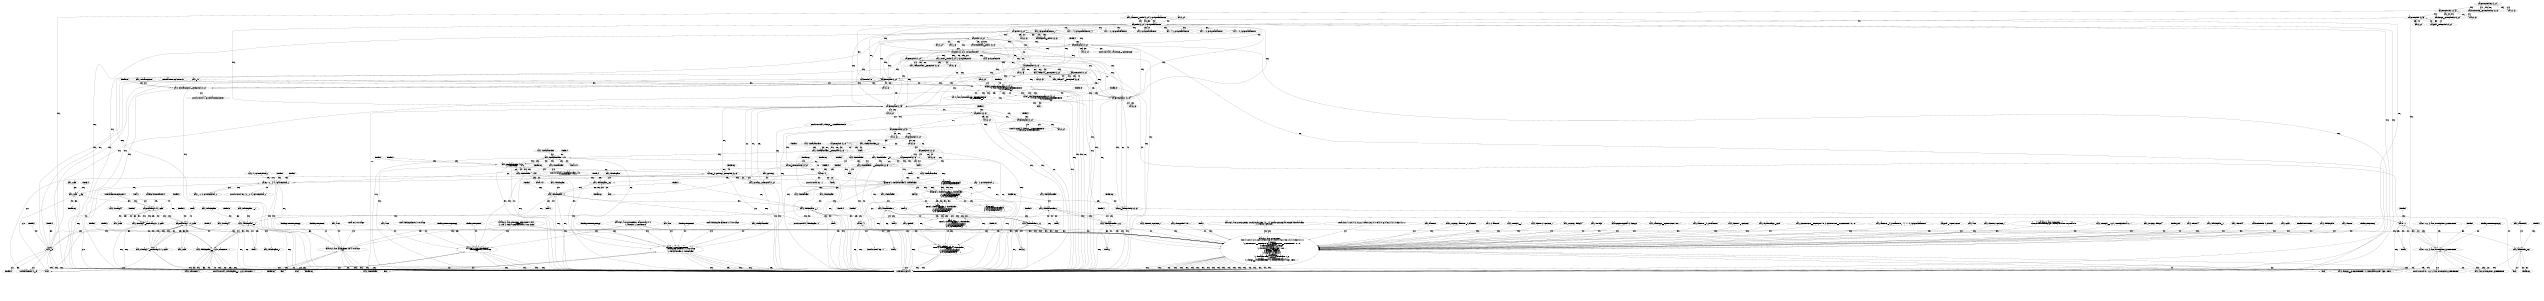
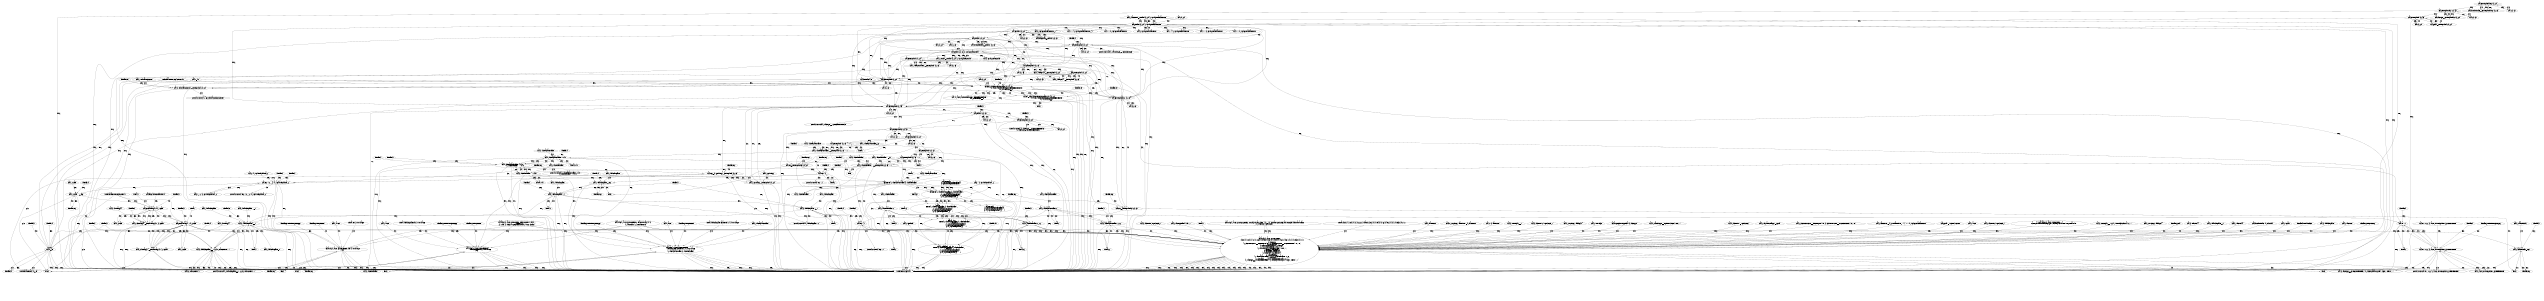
(776, 140) -> (736, 180)
(1705, 224) -> none
(265, 232) -> (263, 235)
